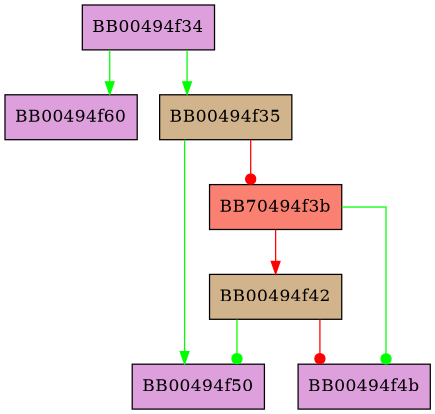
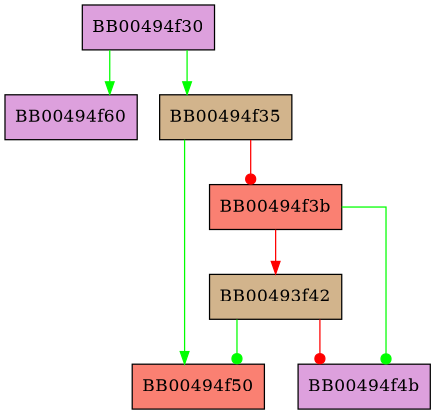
(148, 27) -> (148, 27)
(276, 207) -> (276, 207)
(276, 297) -> (276, 297)
(198, 387) -> (198, 387)
